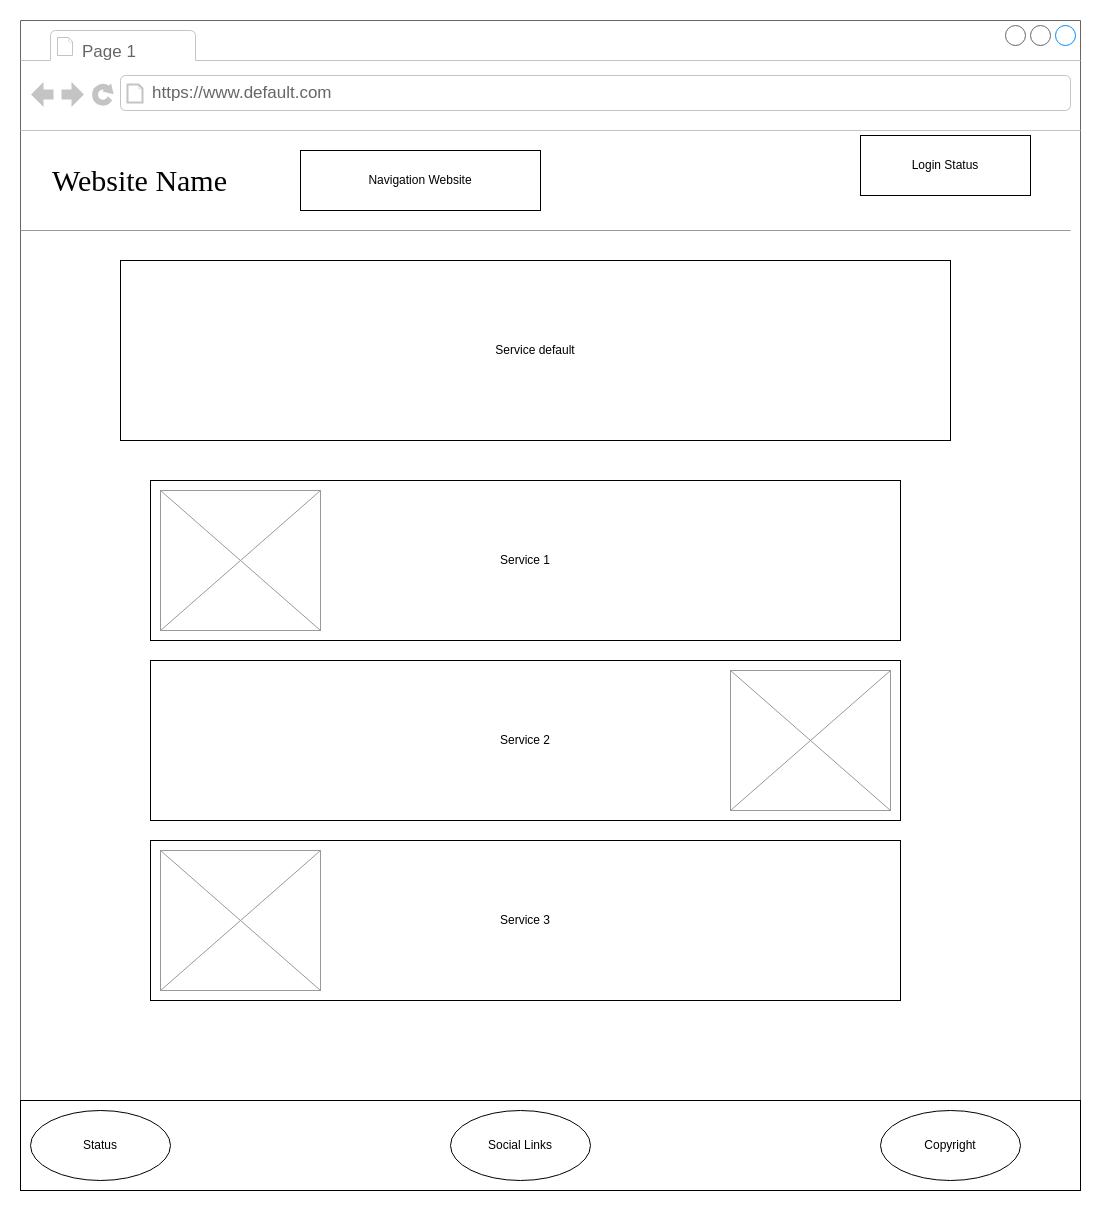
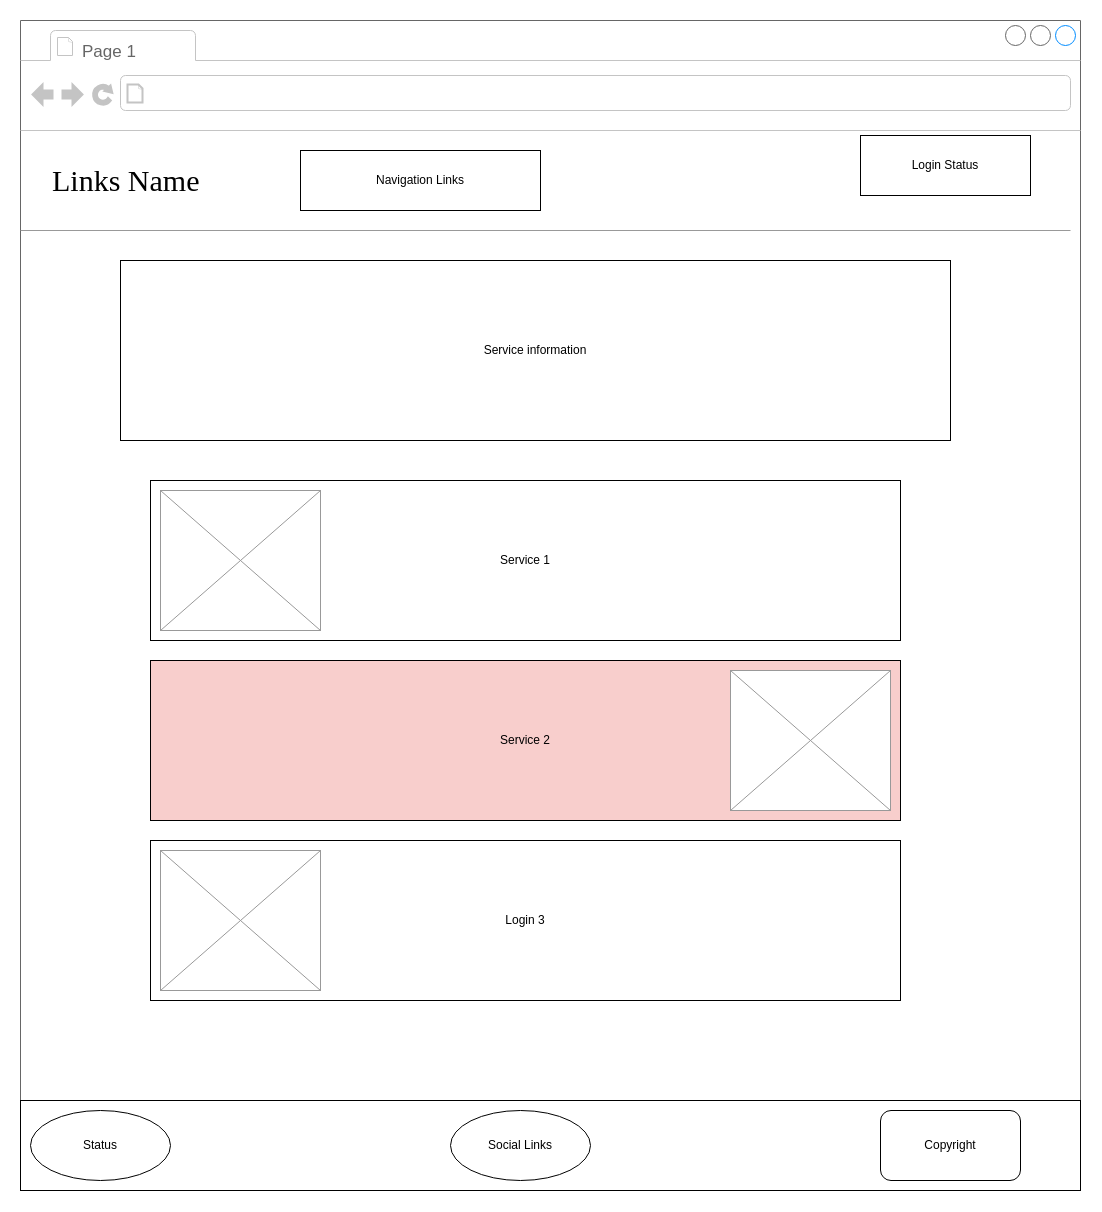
(276, 94) -> none
(421, 181) -> (421, 181)
(146, 182) -> (129, 182)
(536, 351) -> (536, 351)
(526, 741) -> (526, 741)
(526, 921) -> (526, 921)
(951, 1146) -> (951, 1146)
